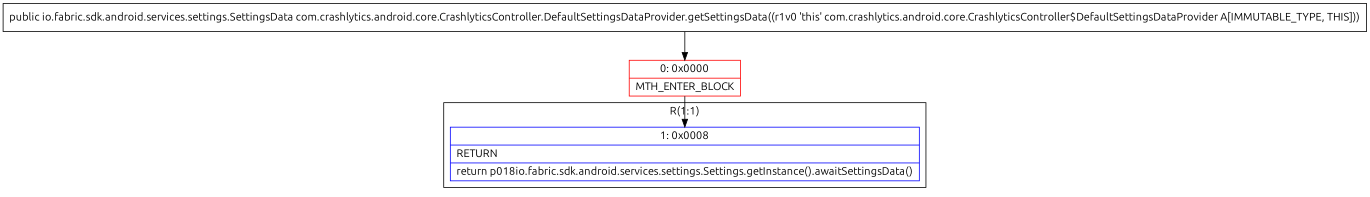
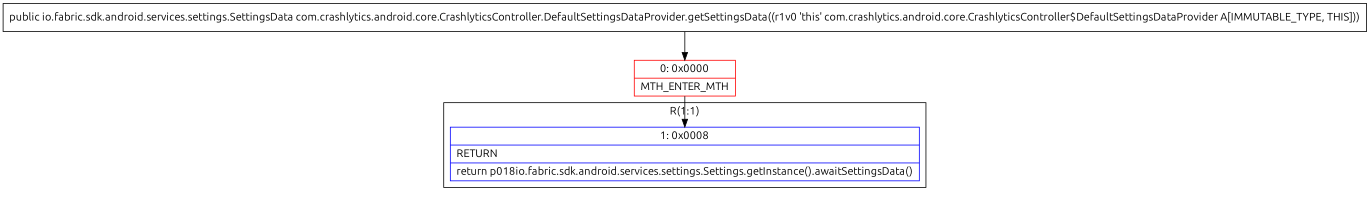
(685, 87) -> (685, 87)
